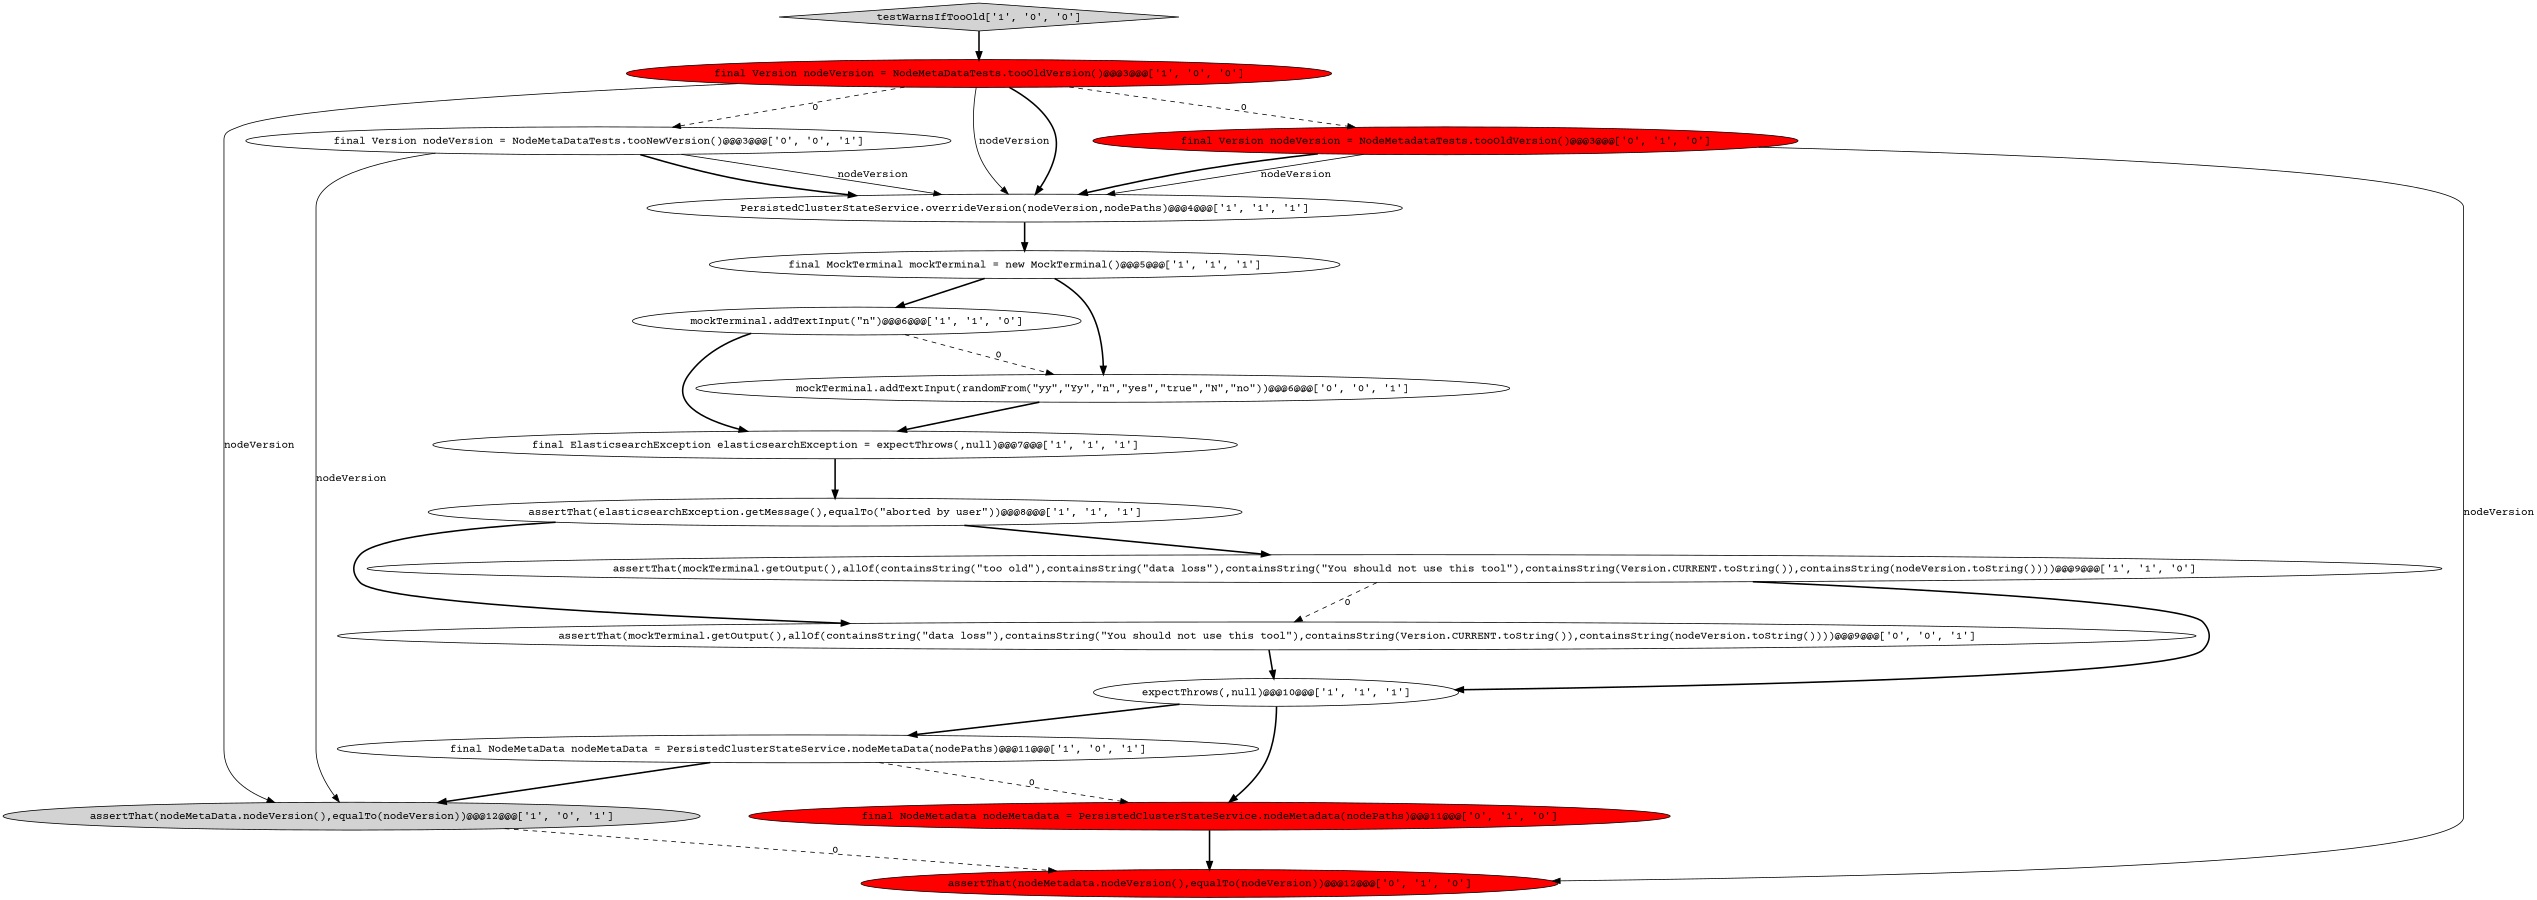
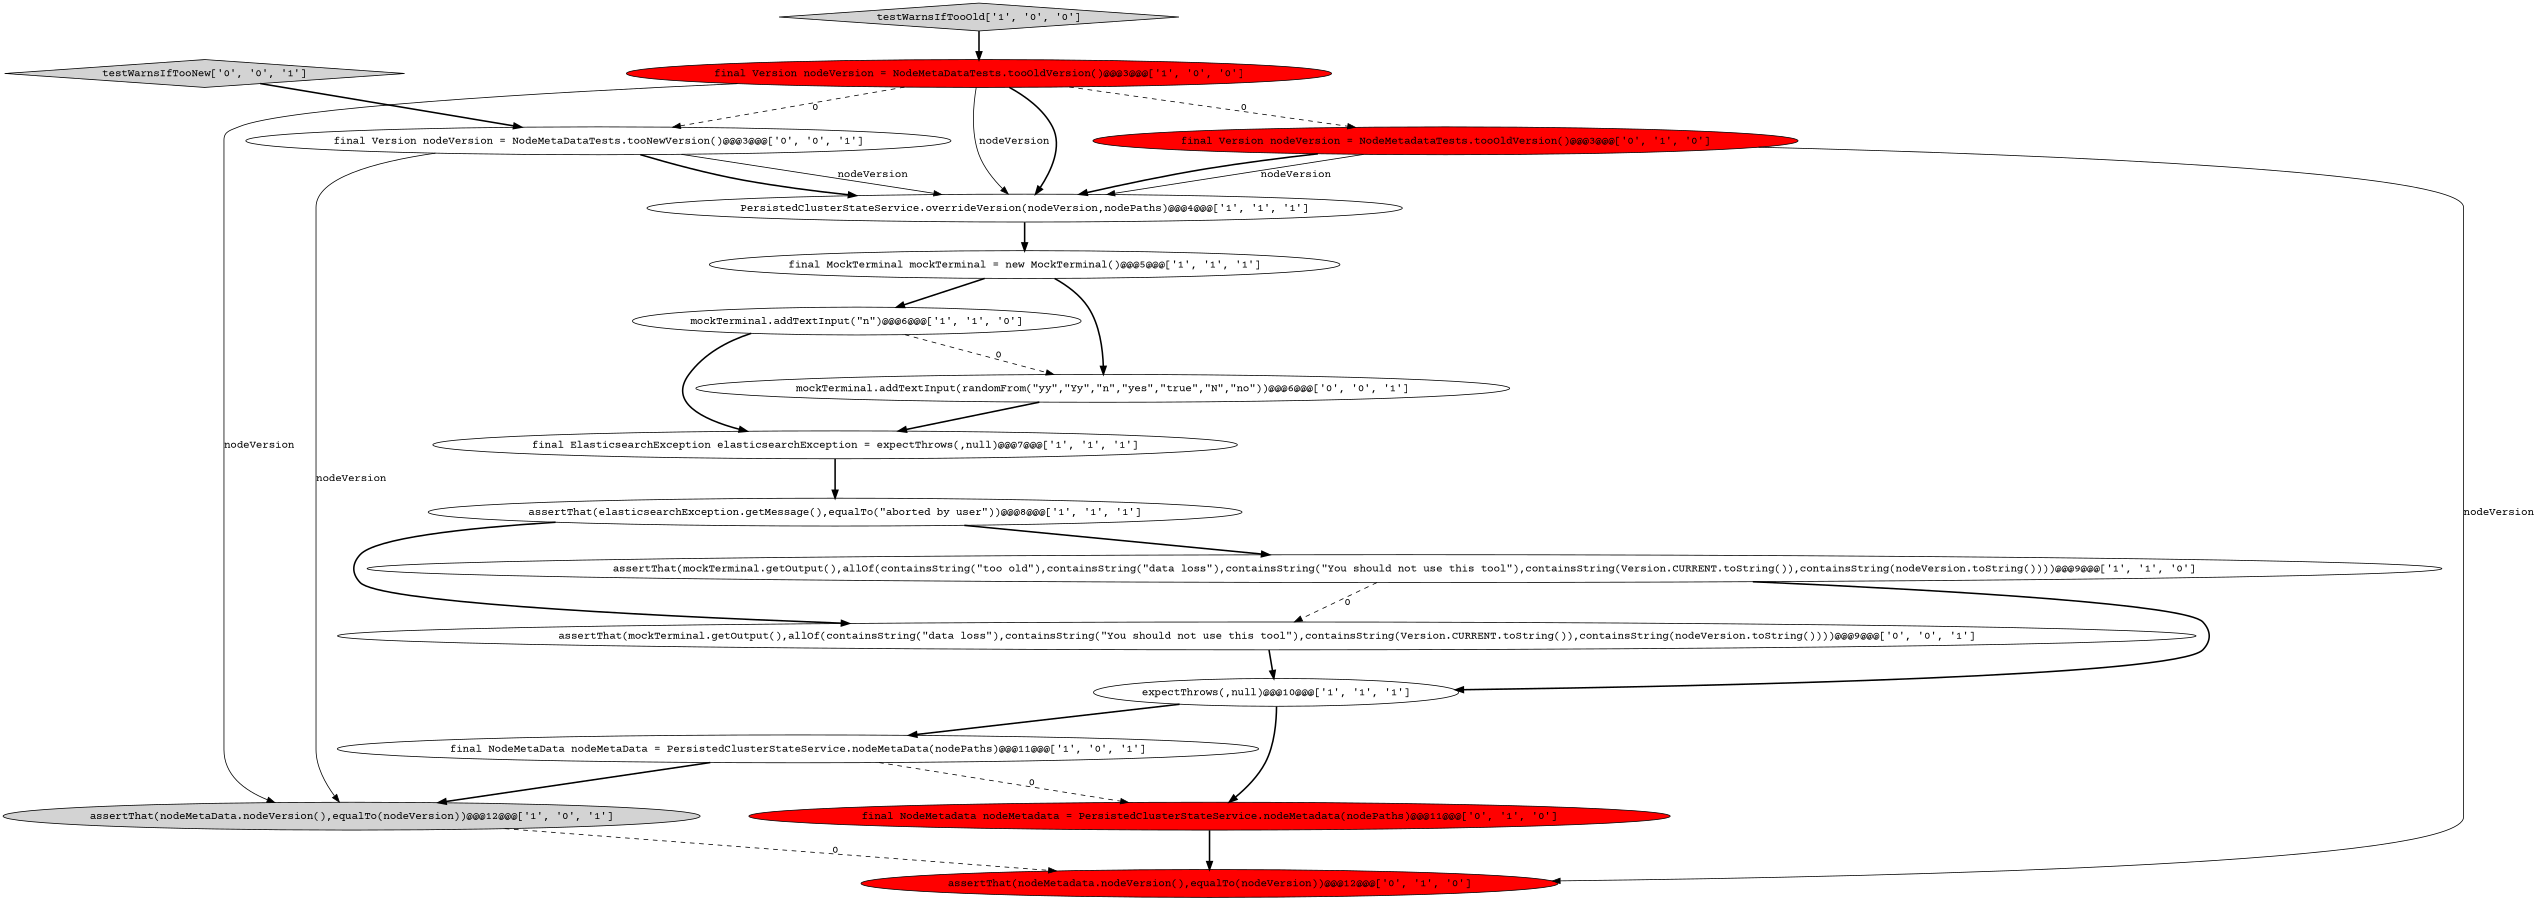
none -> (205, 73)
